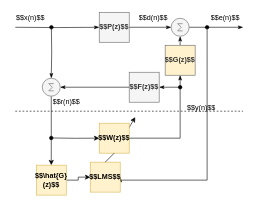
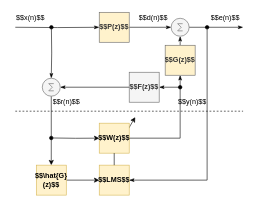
(114, 27) -> (114, 27)
(201, 108) -> (192, 102)
(105, 177) -> (114, 180)
